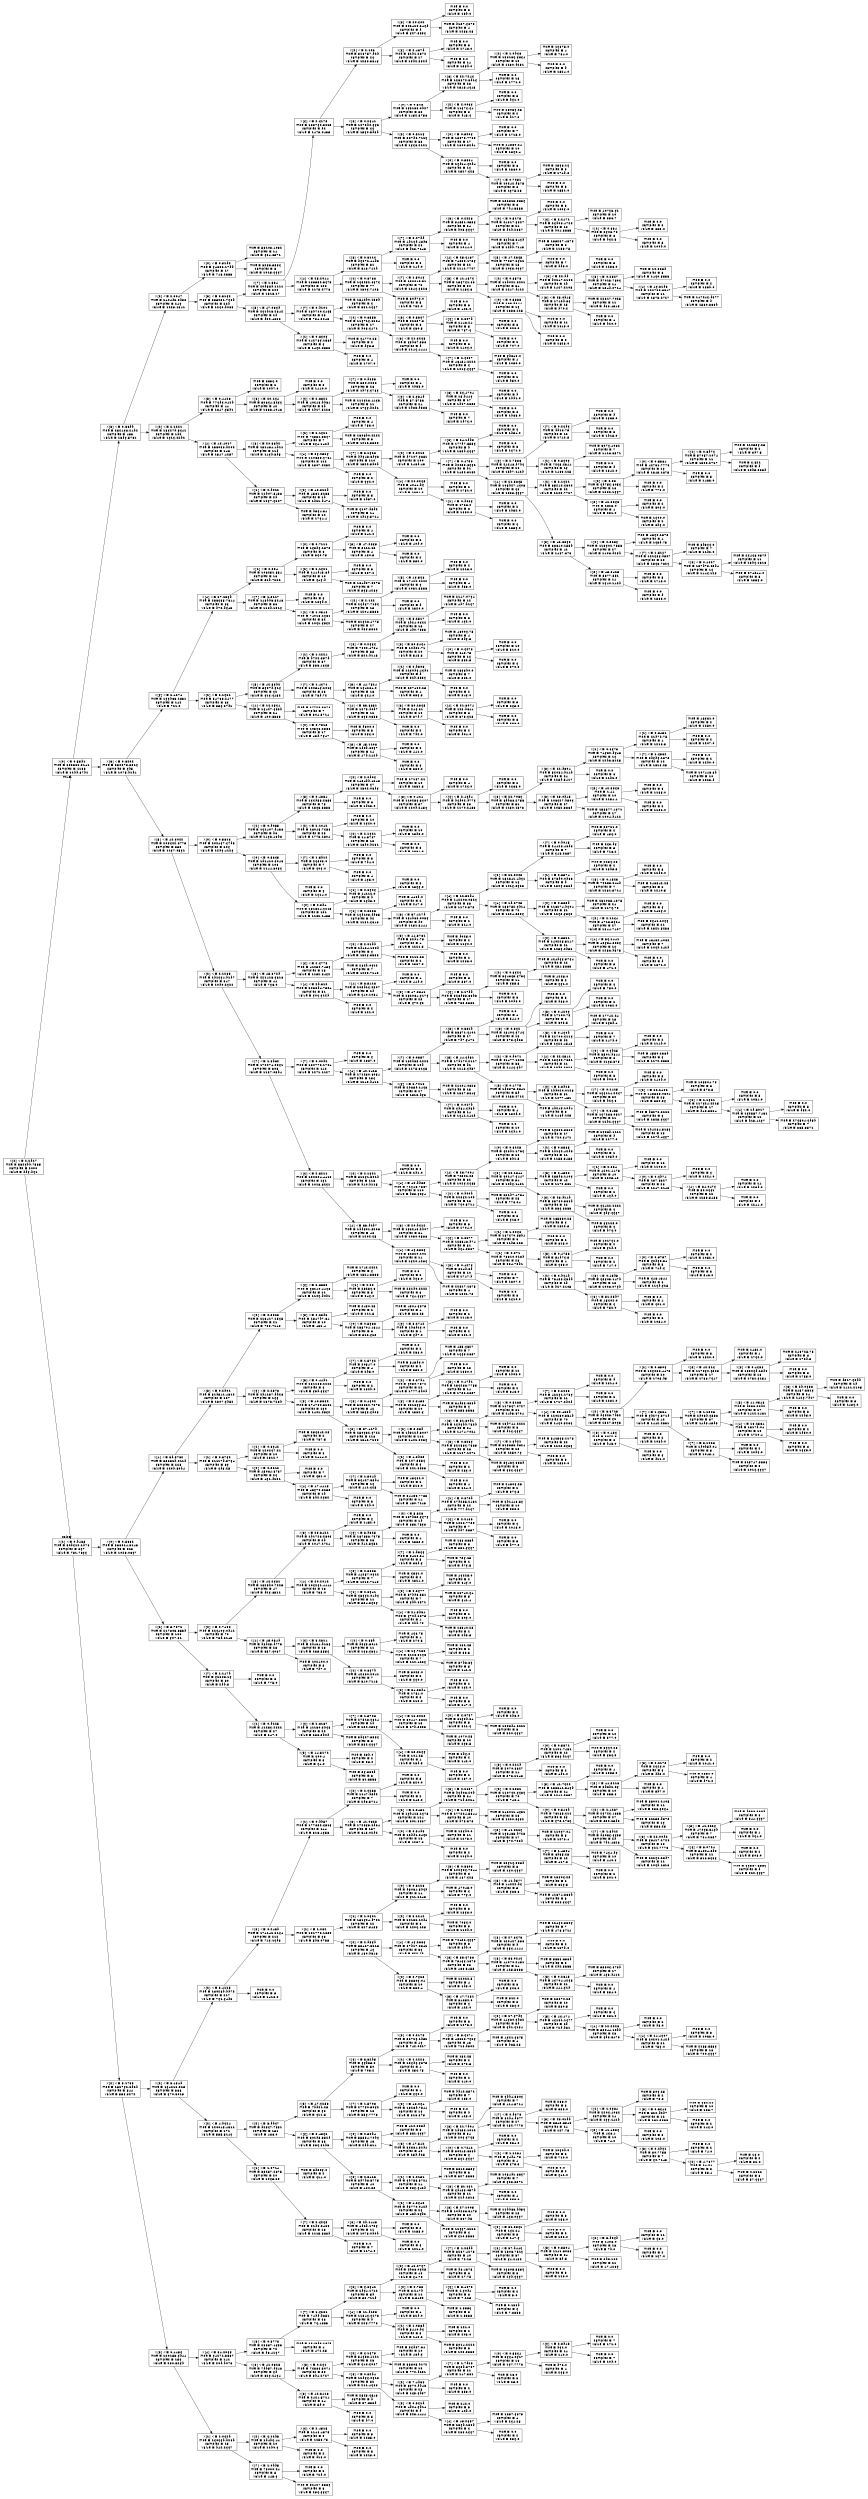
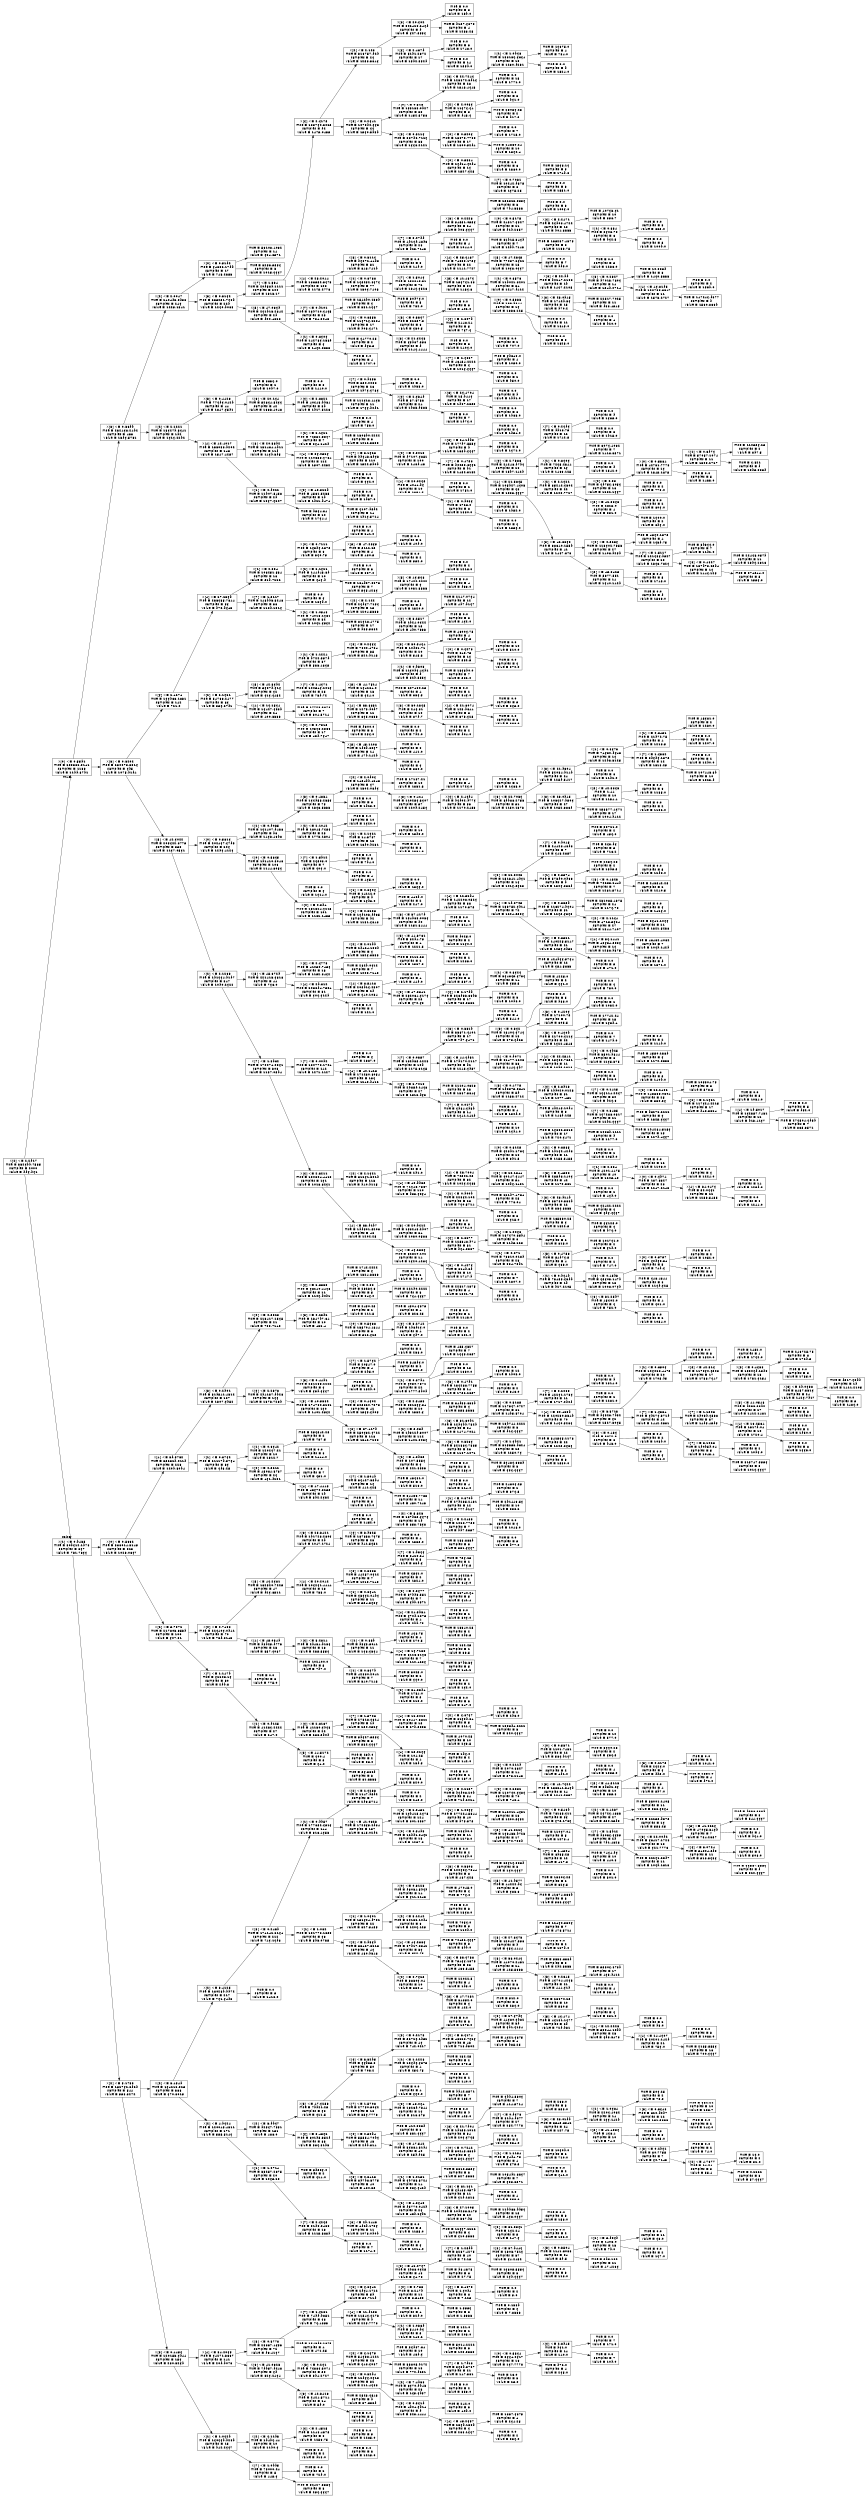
(508, 325) -> none
(459, 1891) -> (459, 1891)
